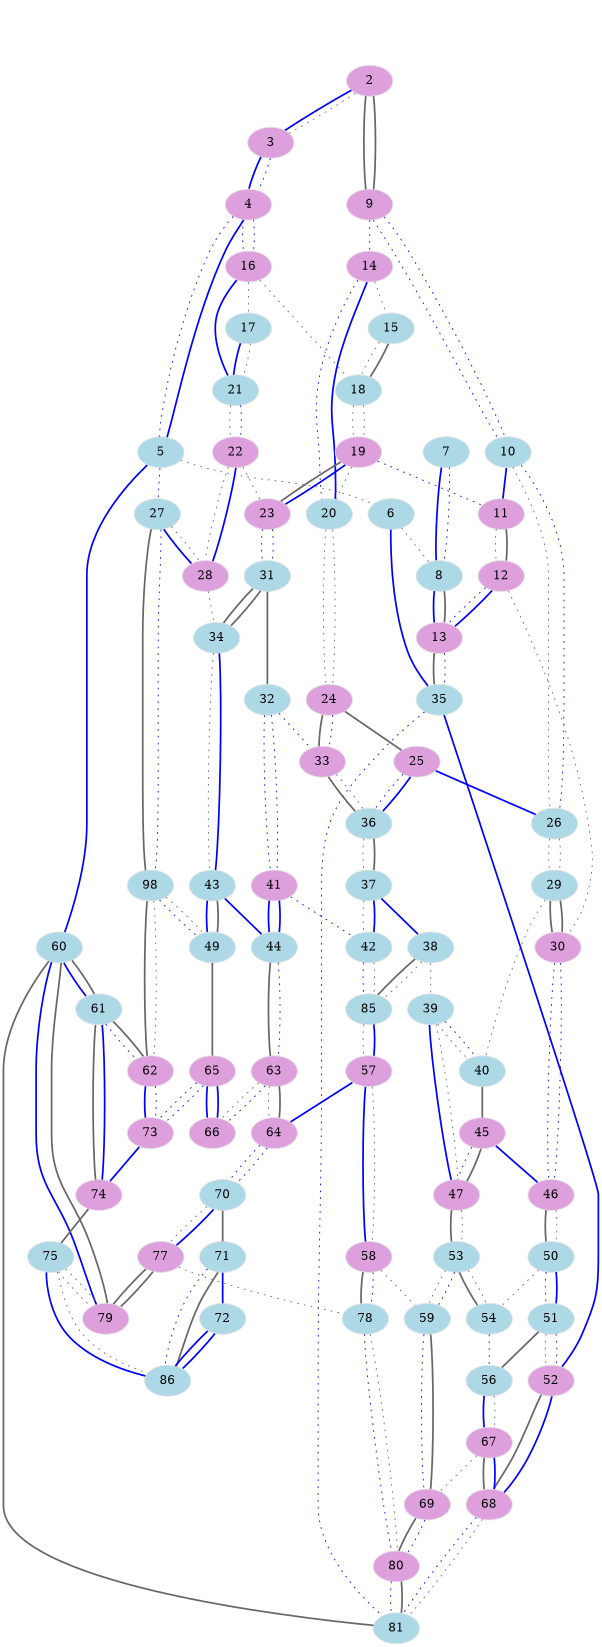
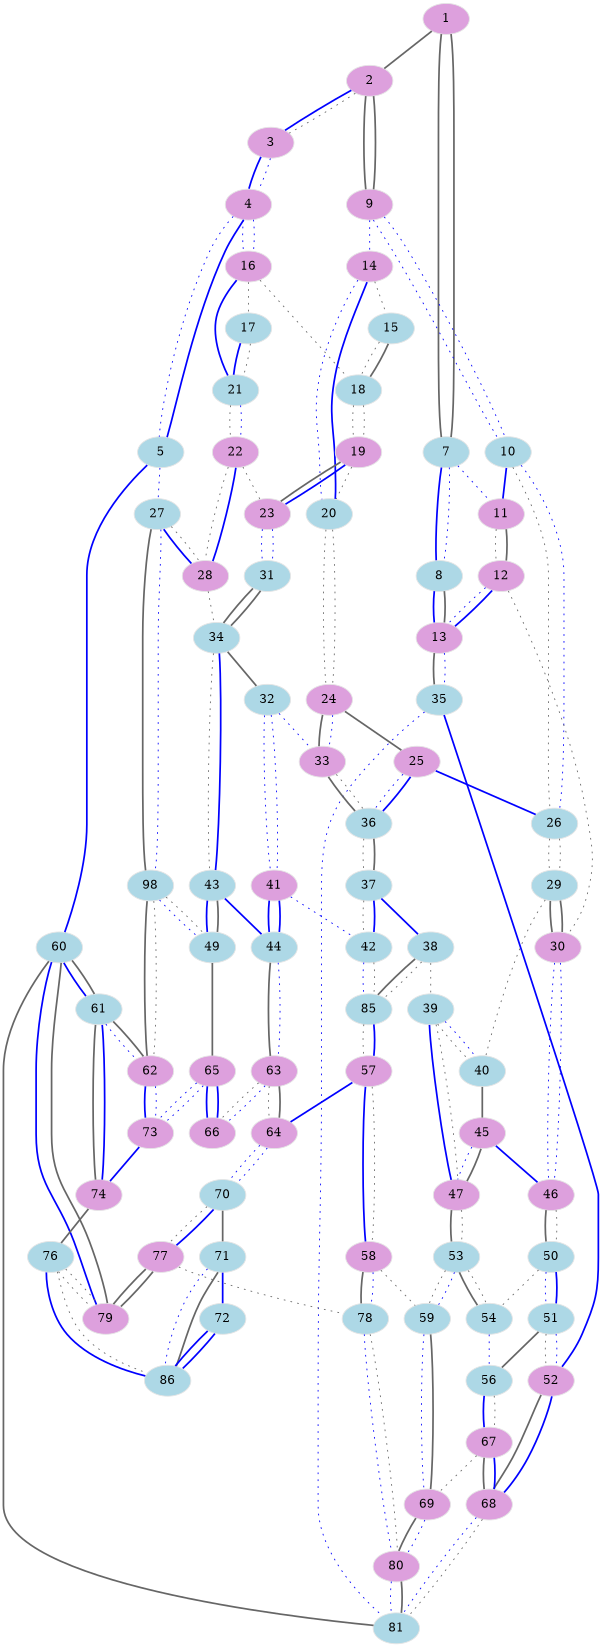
none -> (446, 19)
(430, 483) -> (474, 483)
(391, 514) -> none
(267, 638) -> (242, 669)
(51, 1257) -> (51, 1257)
